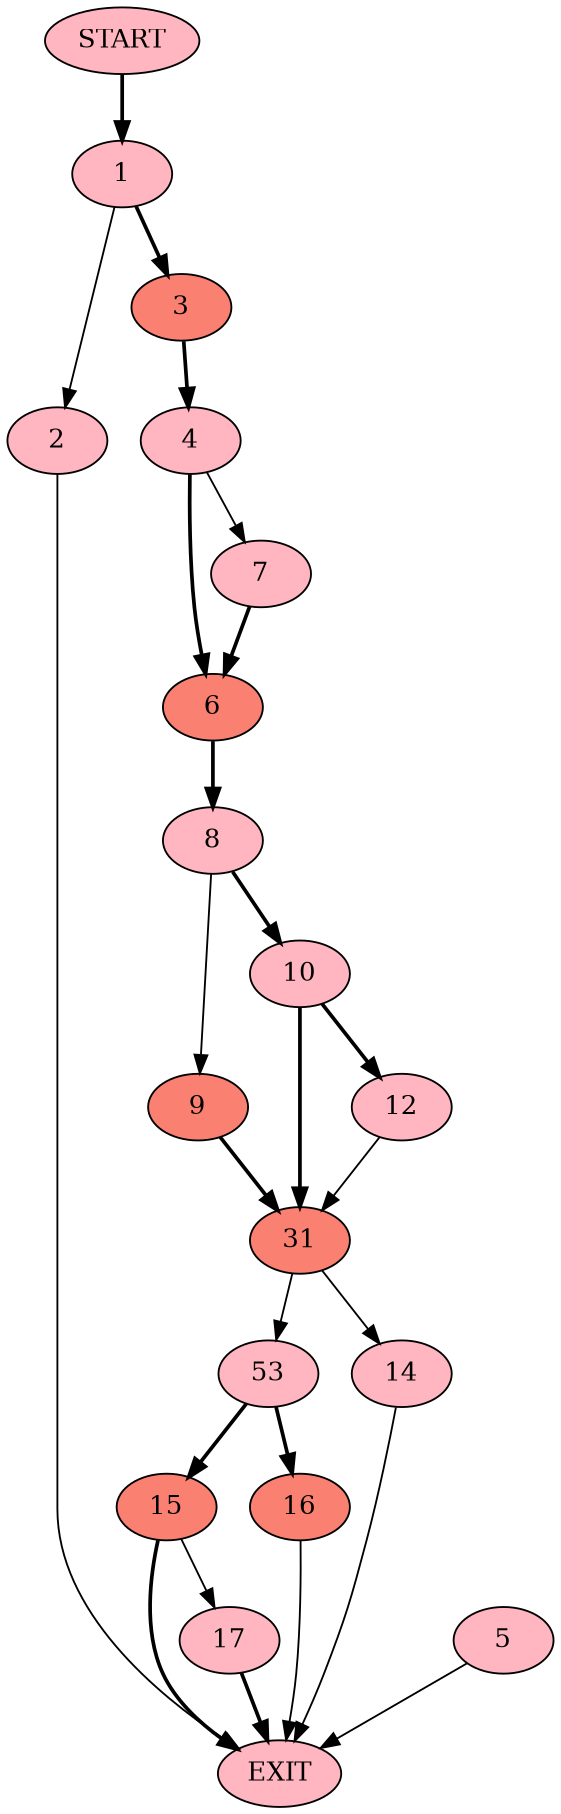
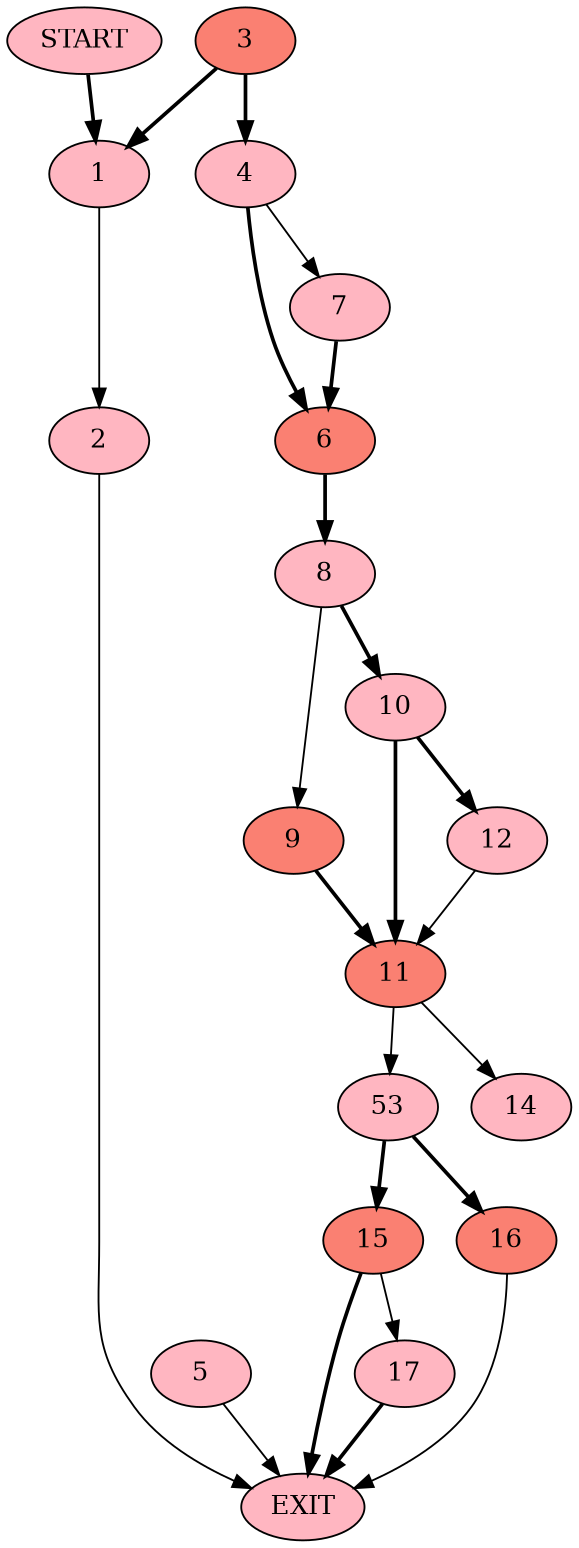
(148, 232) -> (179, 101)
(300, 1240) -> (395, 974)
(359, 1569) -> none
